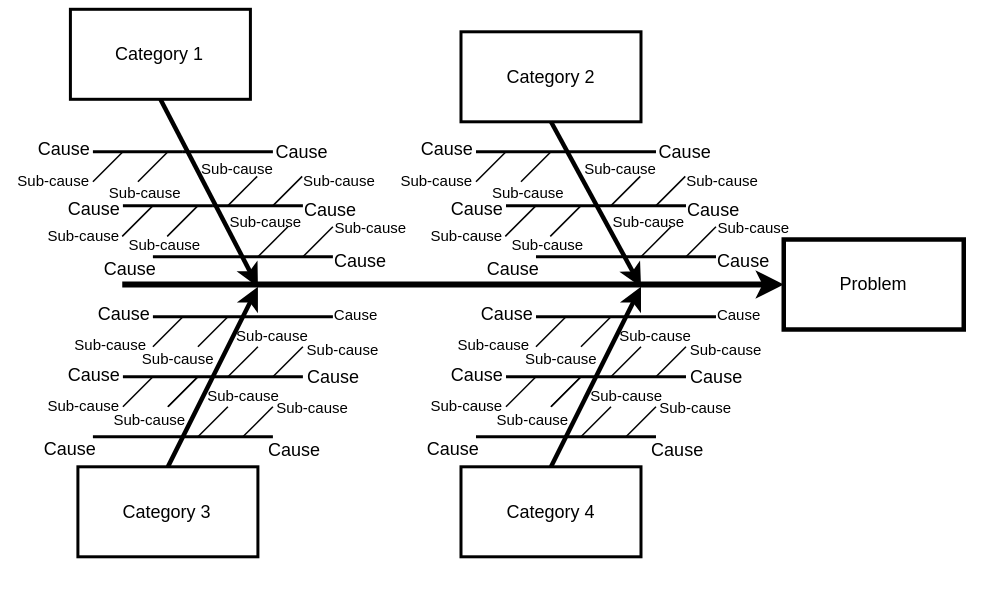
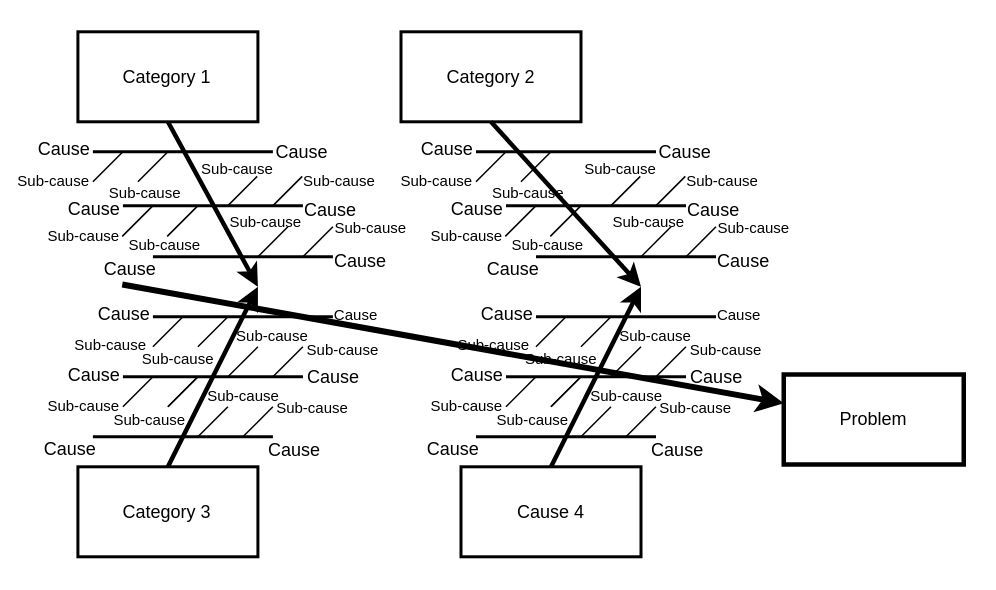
(160, 54) -> (168, 77)
(551, 77) -> (491, 77)
(874, 284) -> (874, 419)
(551, 512) -> (551, 512)
